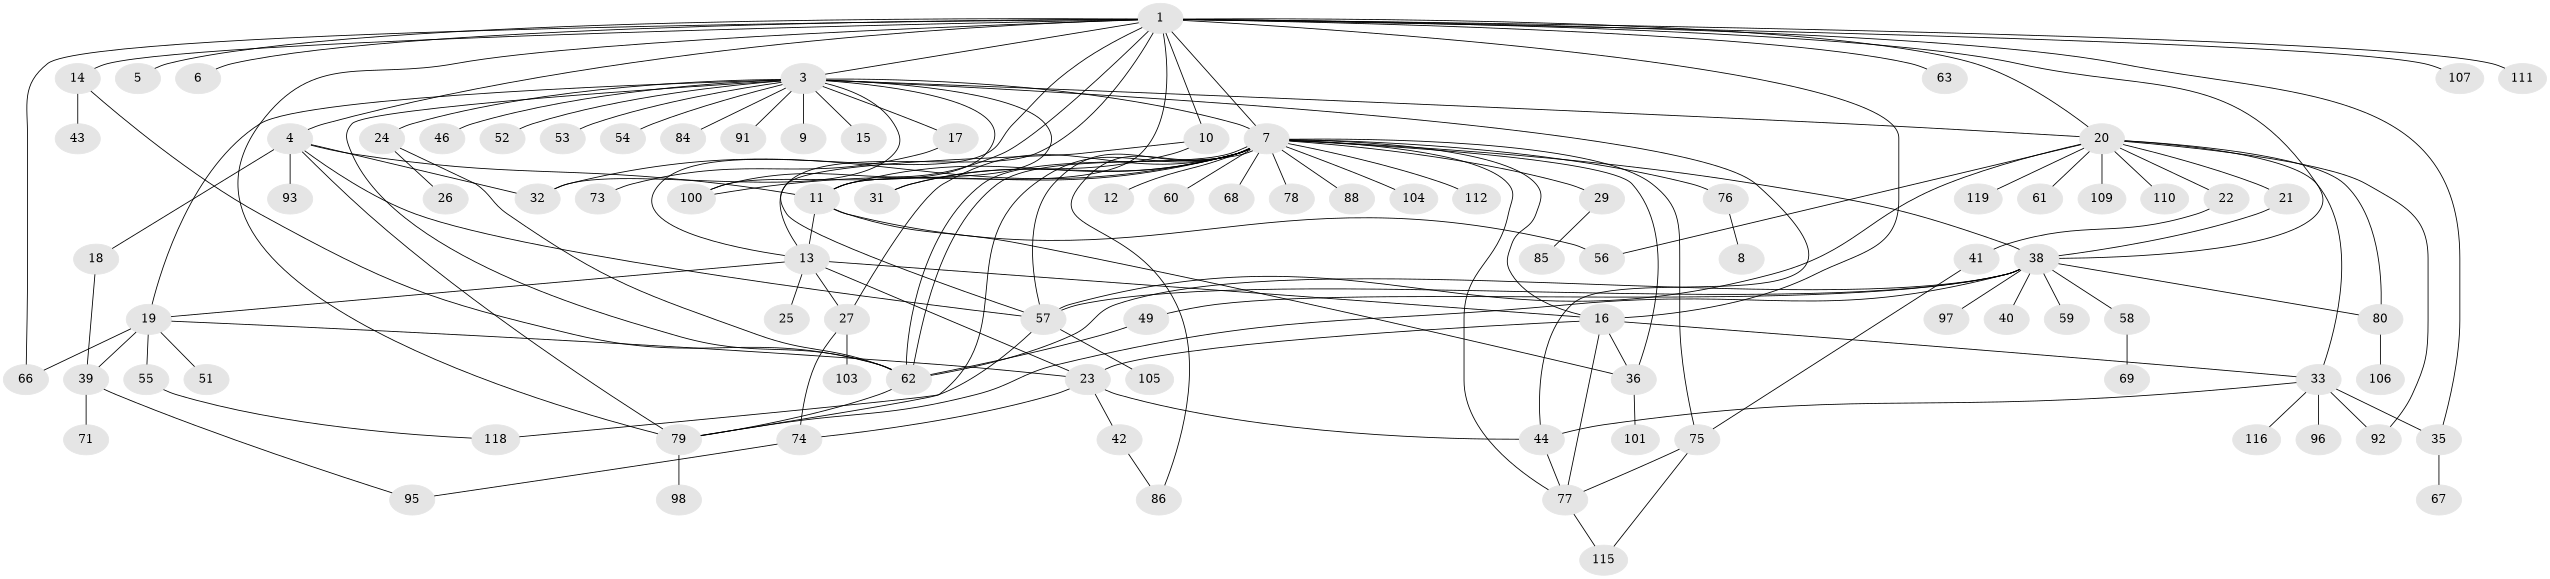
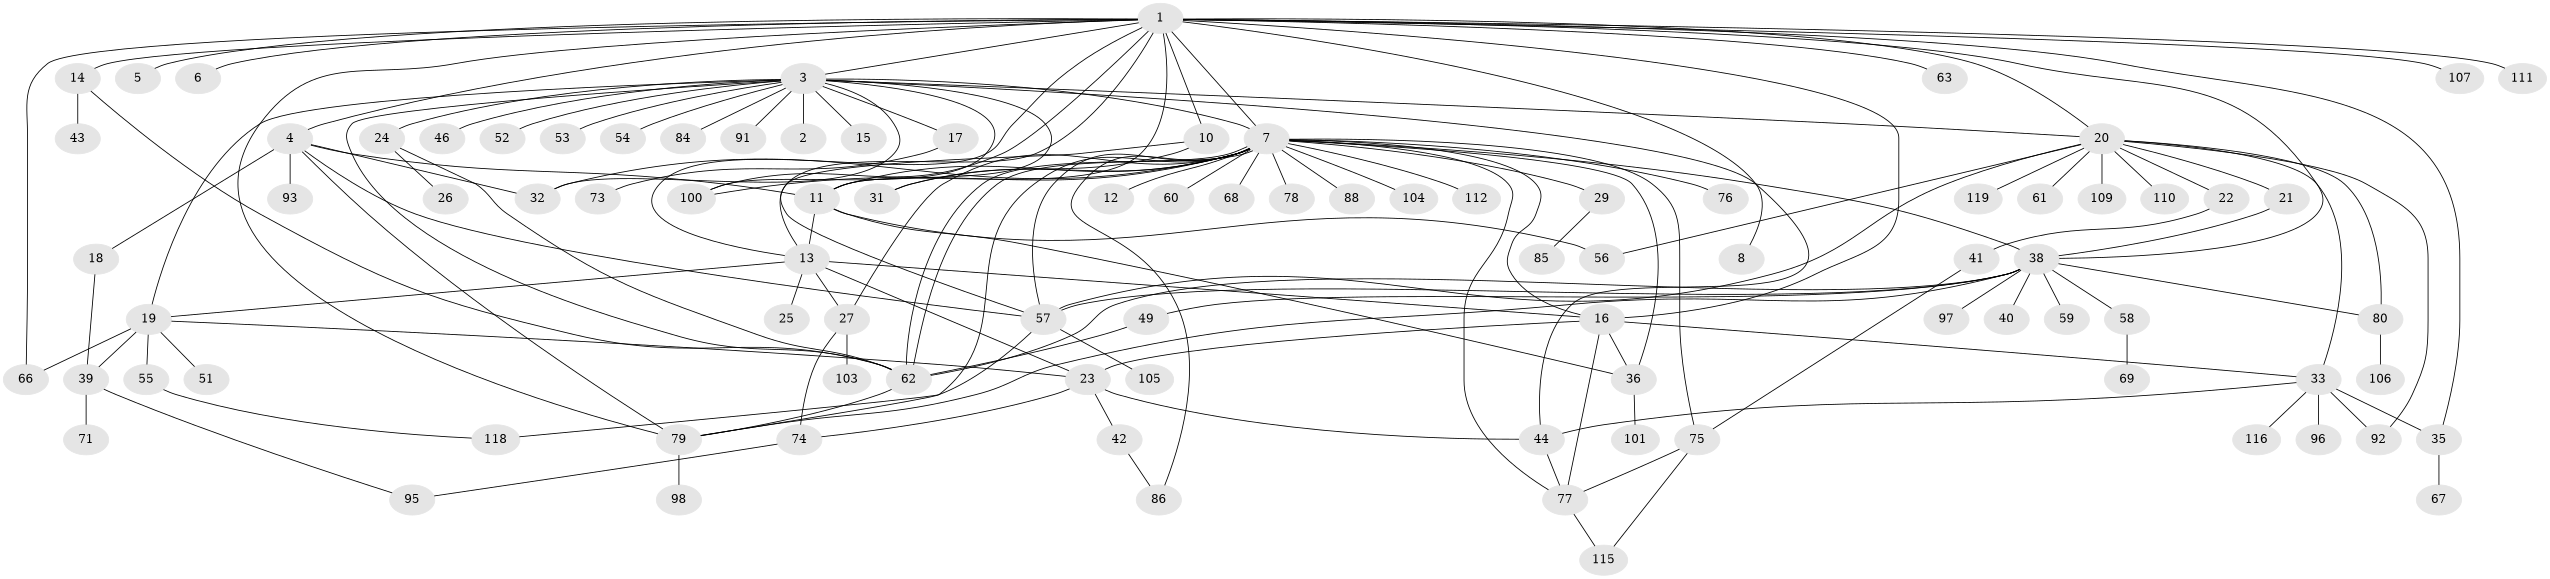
(804, 139) -> (804, 139)
(1735, 232) -> (1511, 80)
